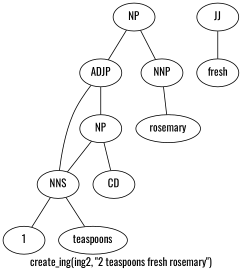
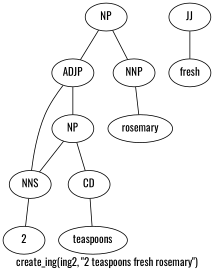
(75, 212) -> (91, 212)
(24, 240) -> (24, 240)
